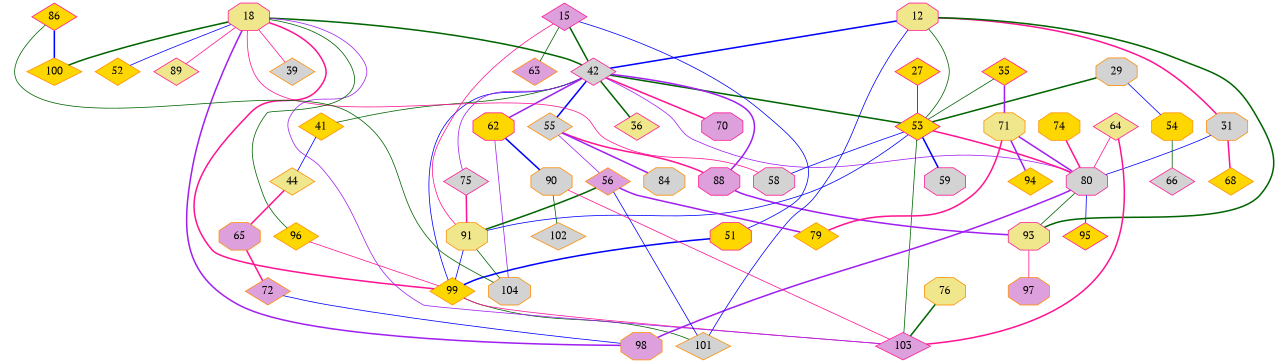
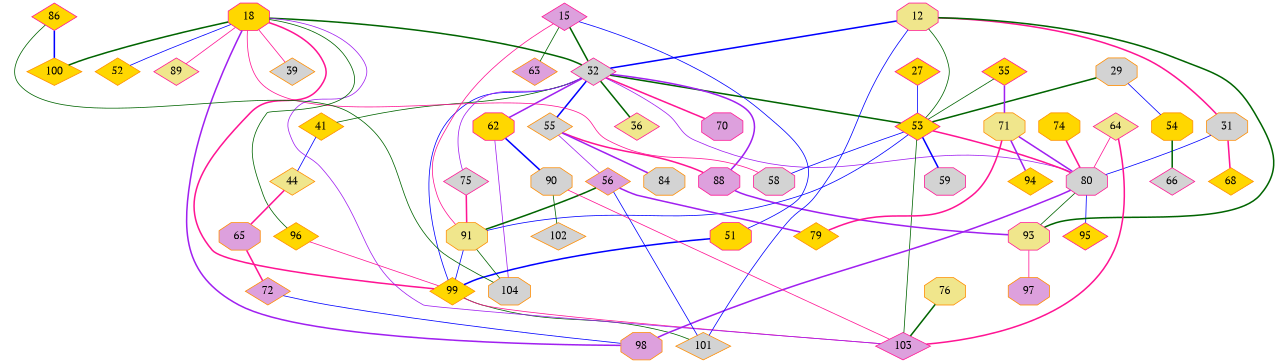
(249, 17) -> (249, 17)
(593, 72) -> (593, 72)
(1172, 156) -> (1172, 156)
